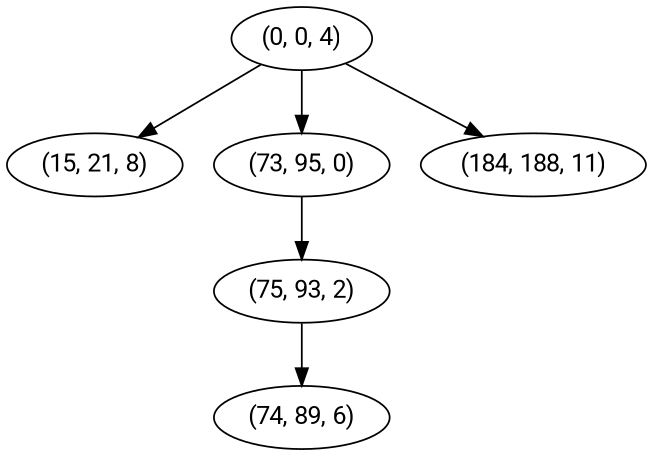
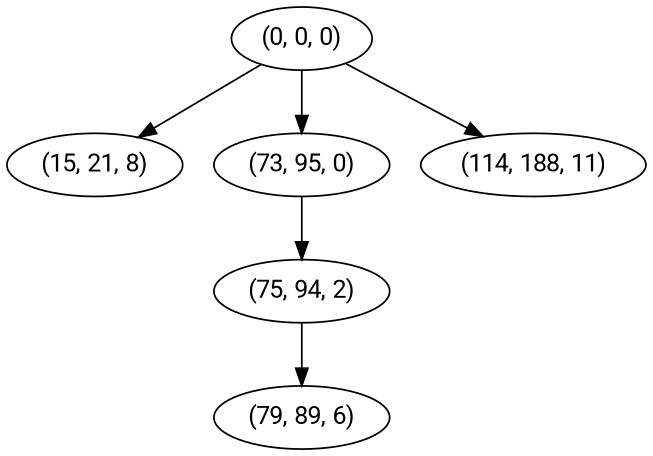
(302, 39) -> (302, 39)
(533, 165) -> (533, 165)
(302, 291) -> (302, 291)
(302, 417) -> (302, 417)
